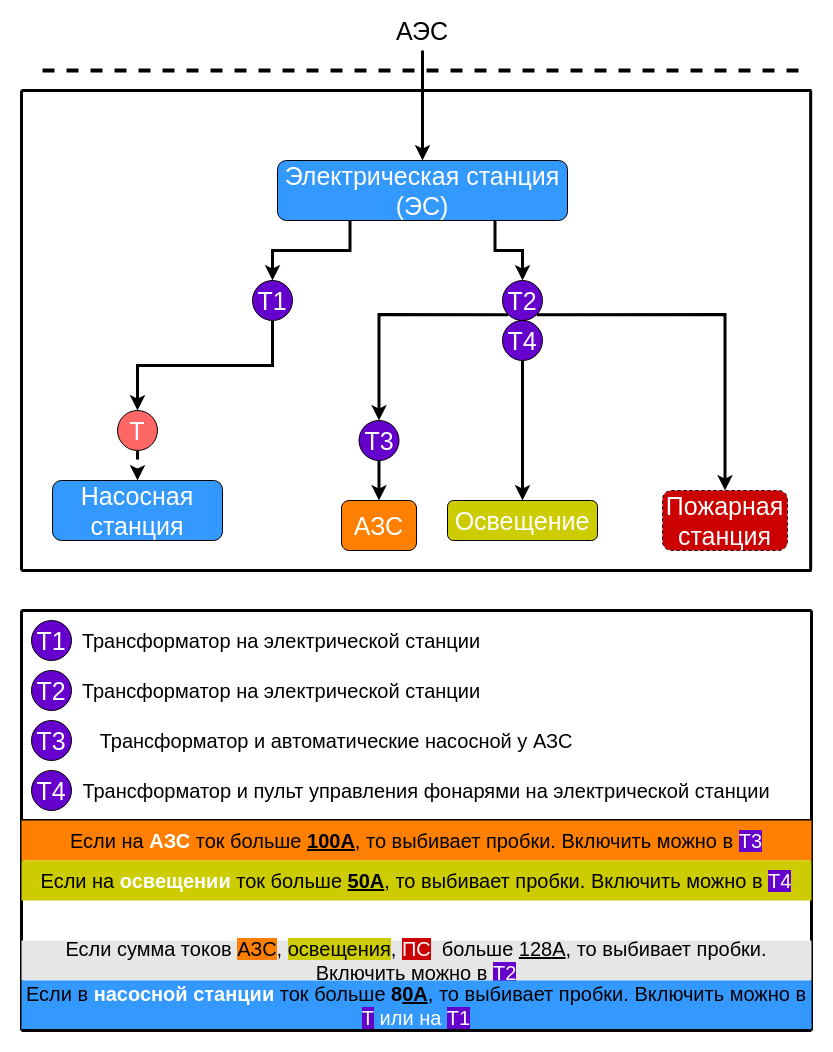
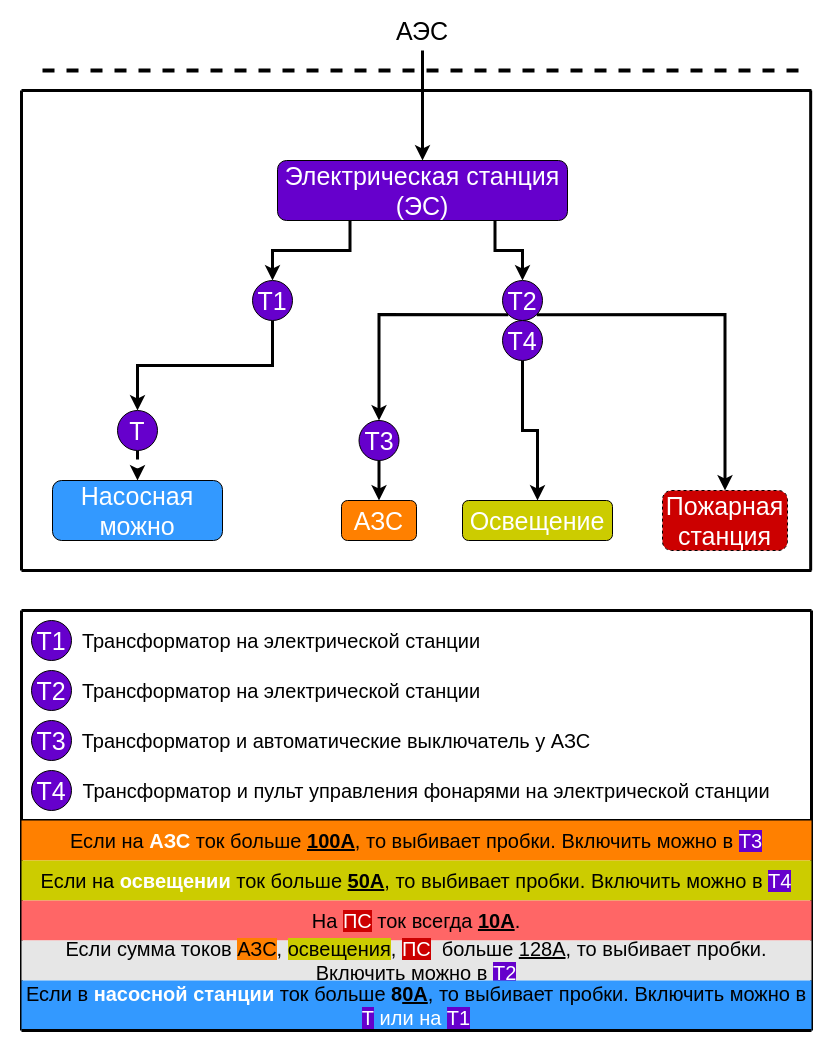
(423, 191) -> (423, 191)
(138, 431) -> (138, 431)
(138, 511) -> (138, 511)
(523, 521) -> (538, 521)
(379, 526) -> (379, 521)
(337, 741) -> (337, 741)
none -> (417, 921)
